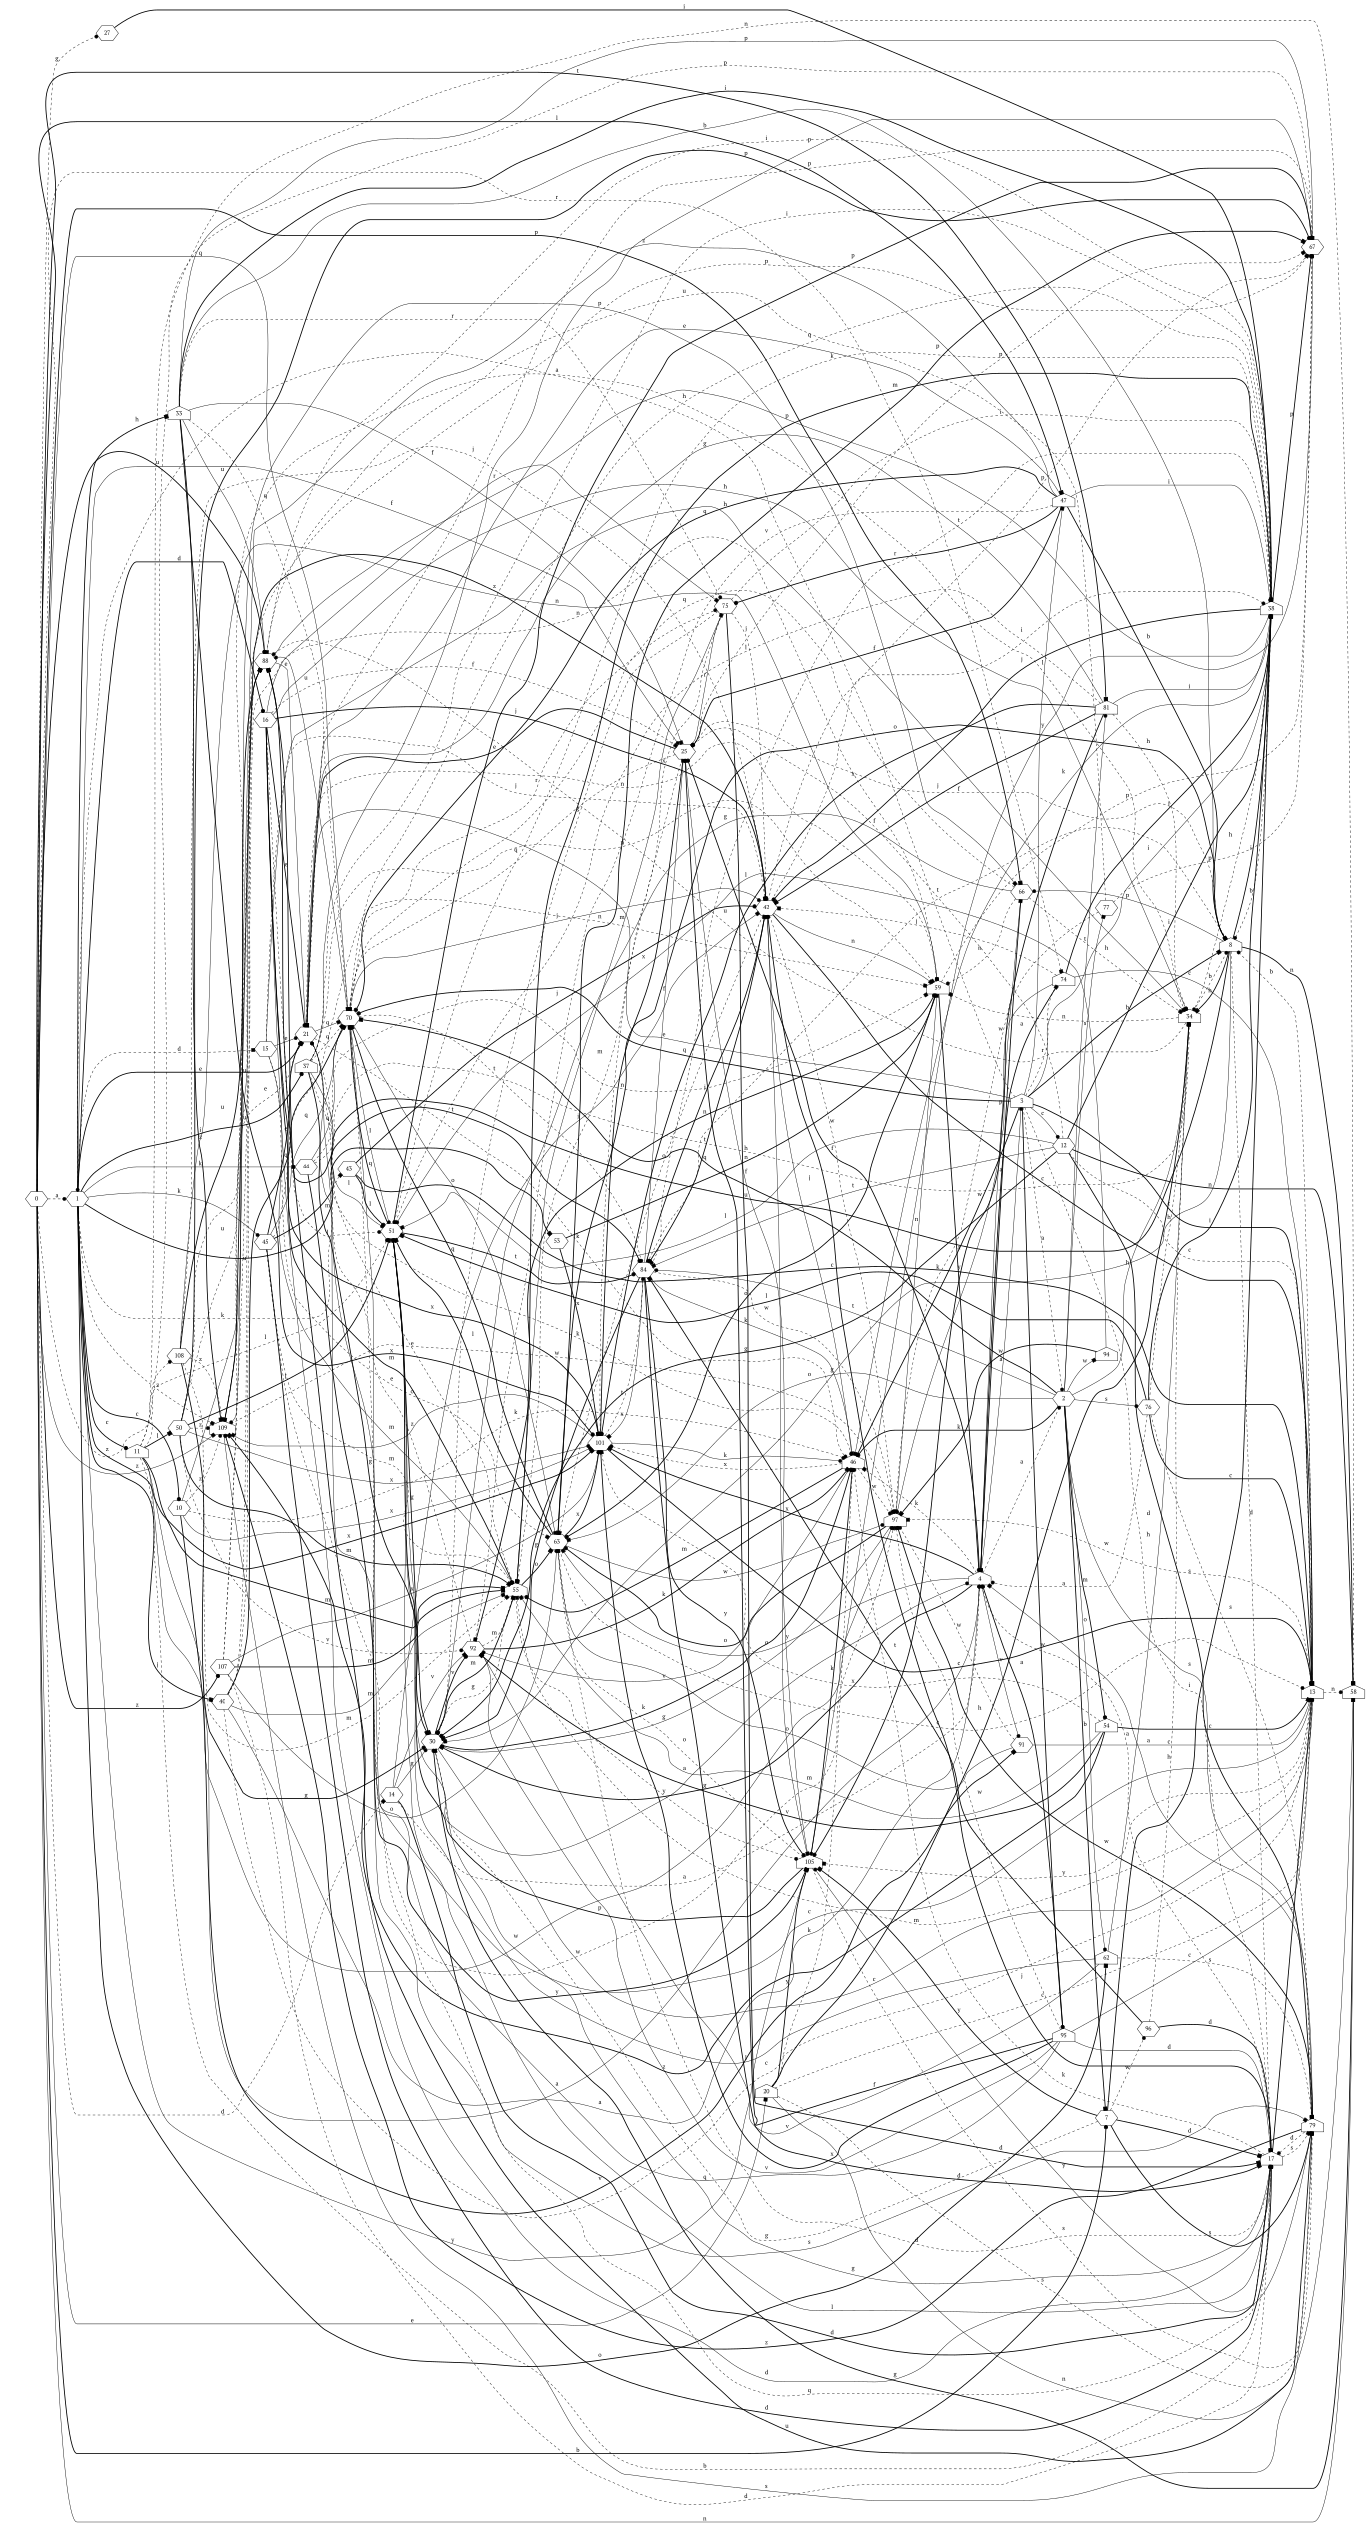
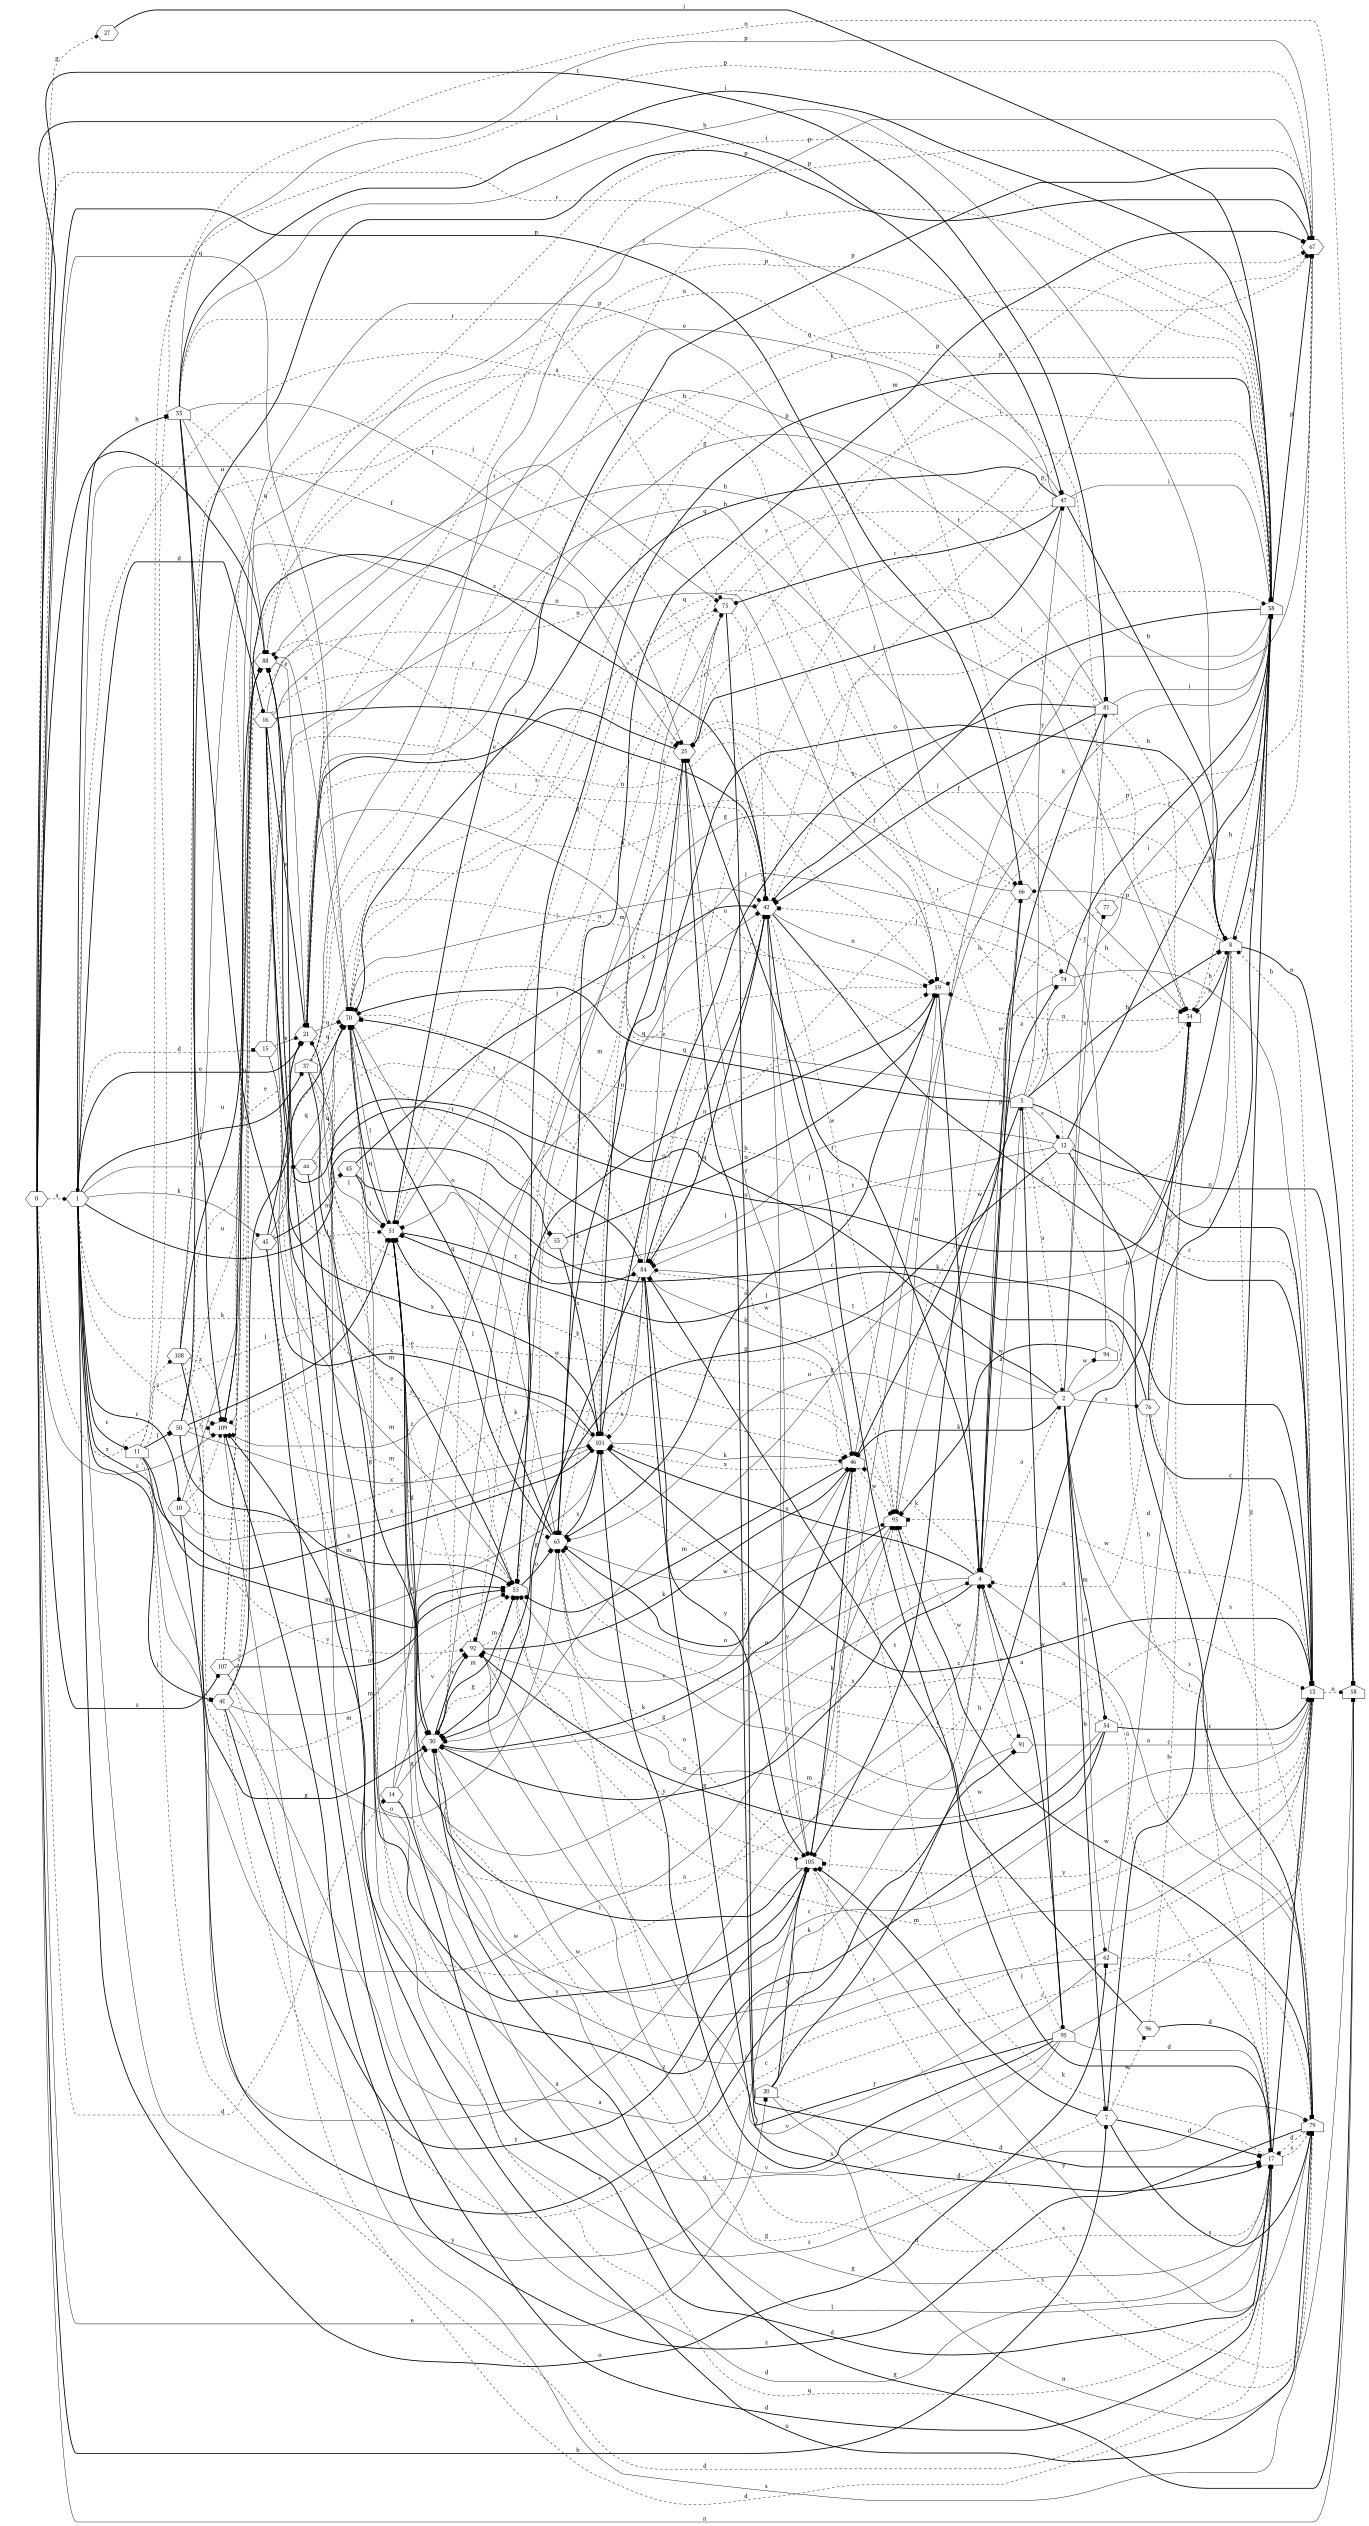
(500, 874) -> (627, 1027)
(895, 1520) -> (895, 1520)
(210, 1556) -> (210, 1556)
(600, 1908) -> (600, 1908)
none -> (439, 2147)
(705, 2466) -> (705, 2466)
